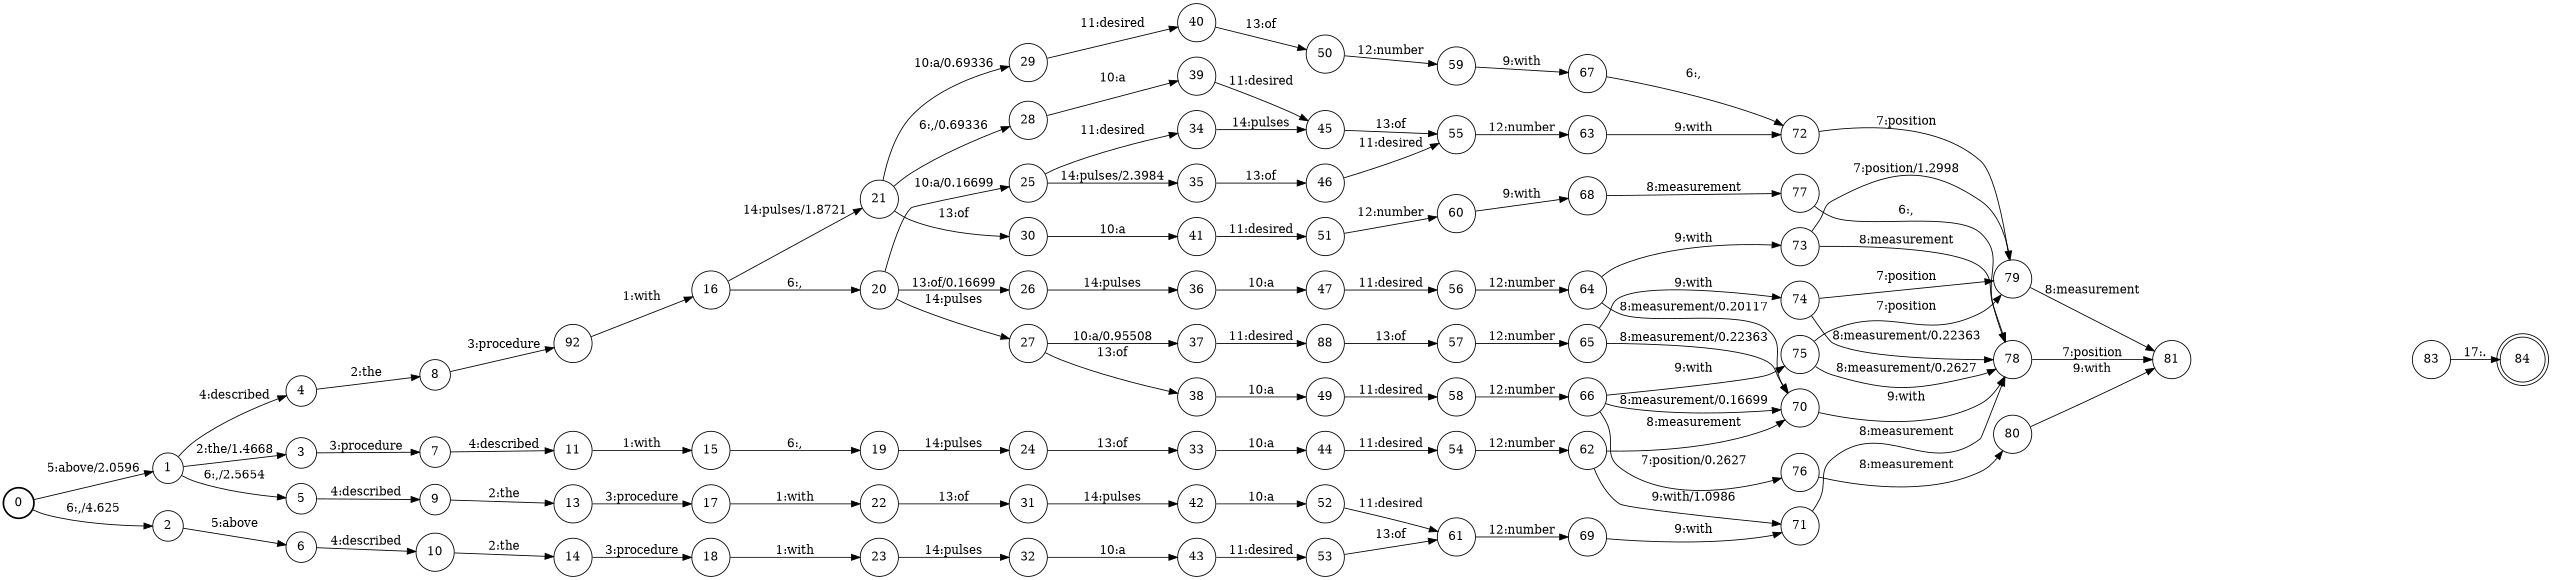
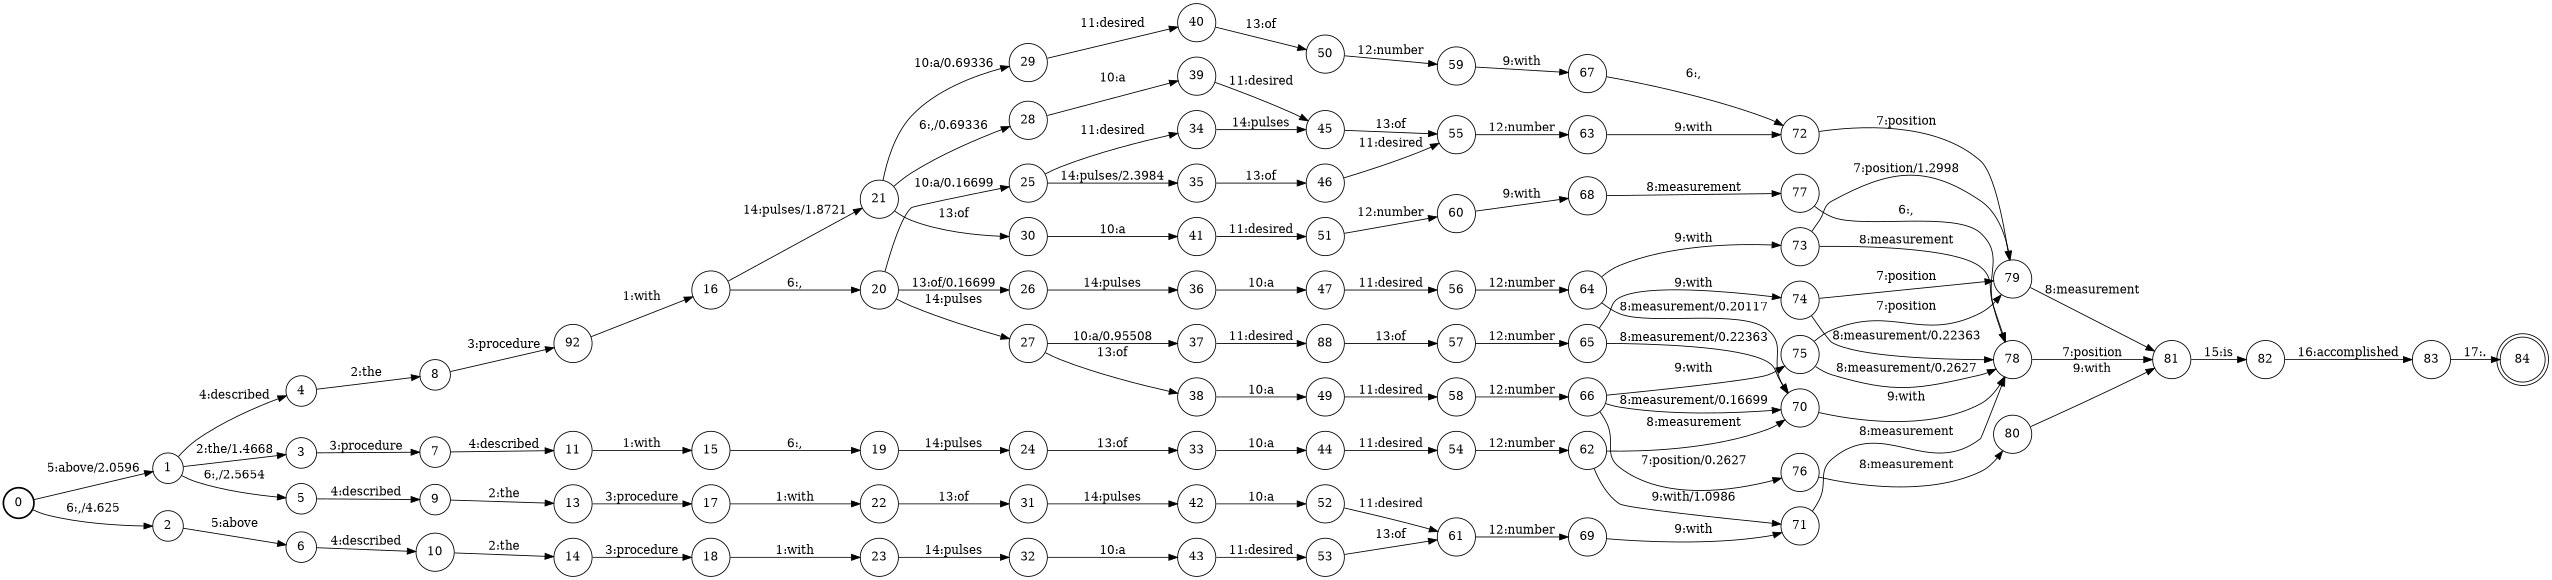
none -> (2266, 360)
